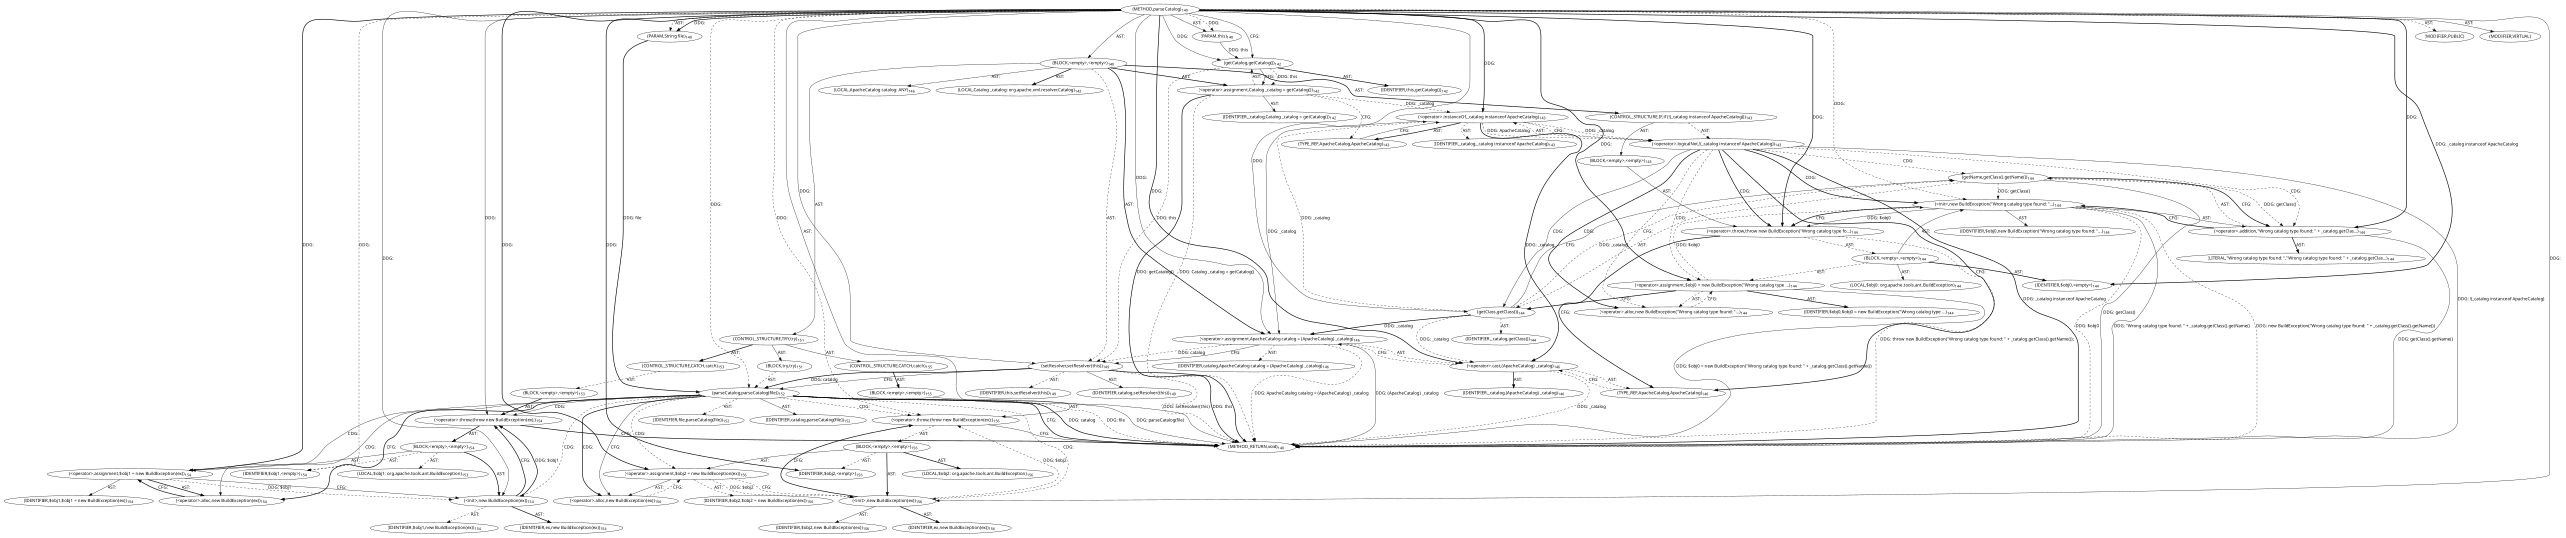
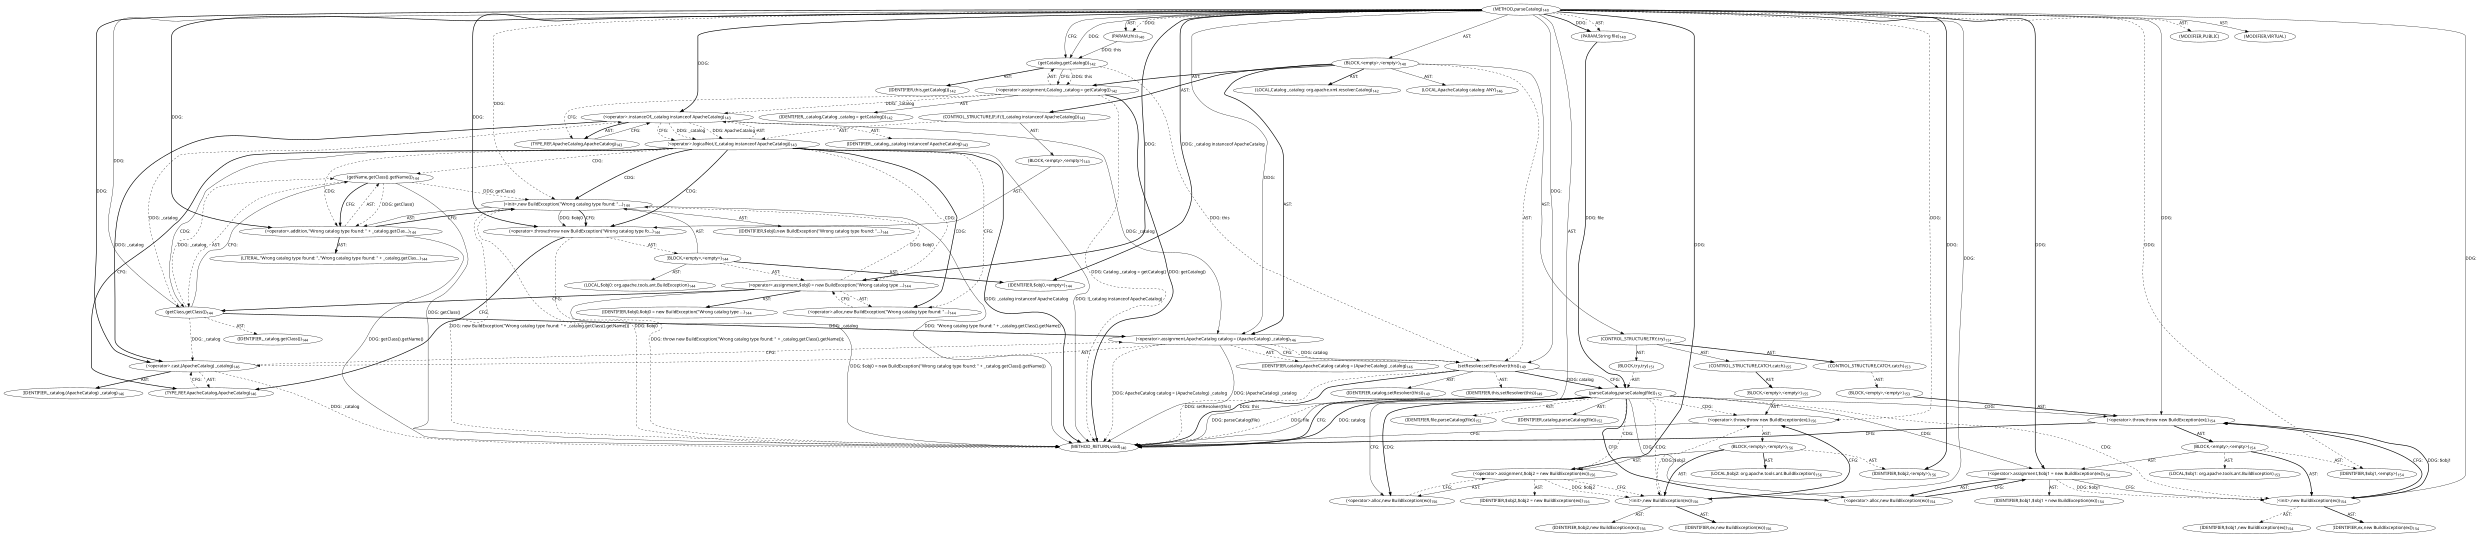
(728, 20) -> none
